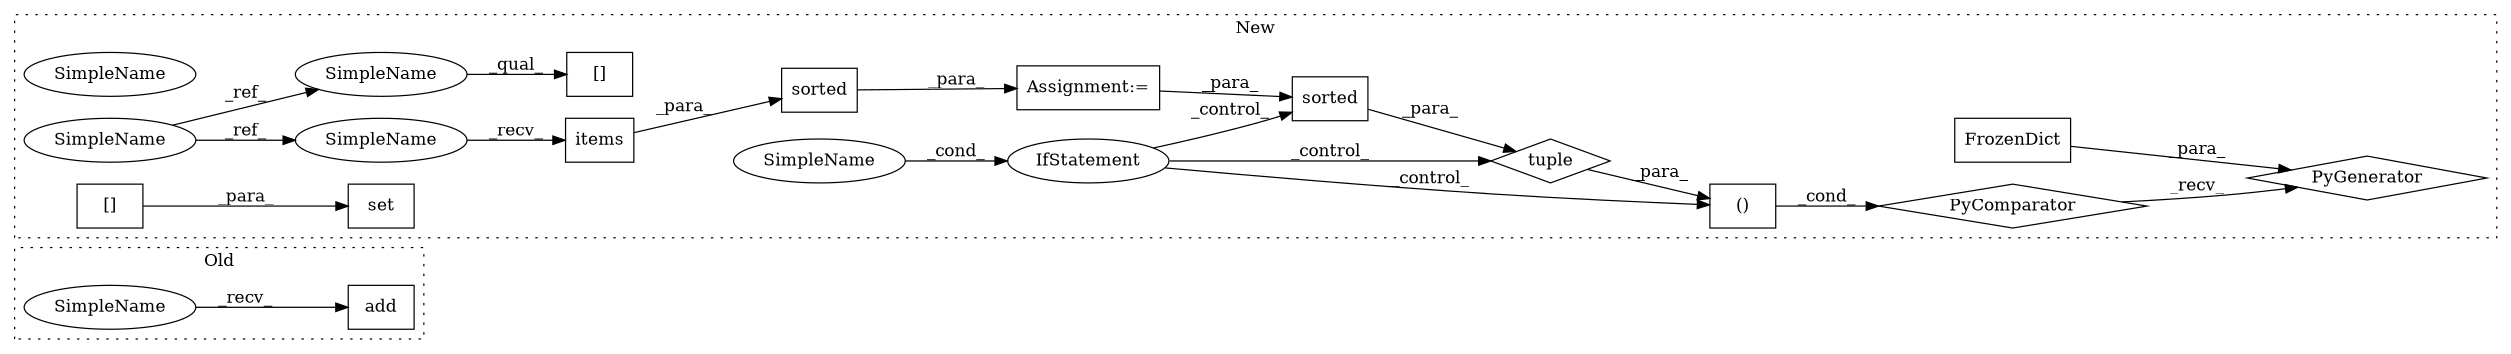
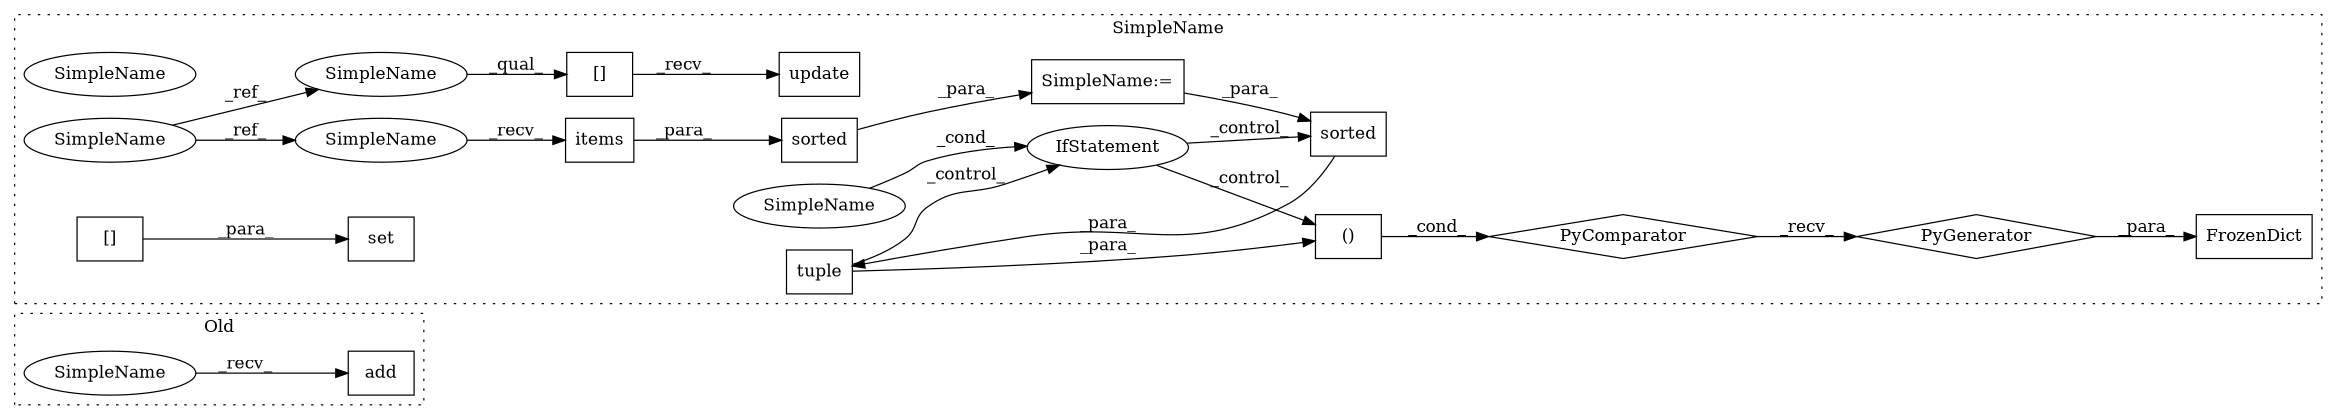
(1256, 29) -> (1168, 29)
none -> (819, 74)
(1088, 88) -> (1108, 82)
(2175, 158) -> (2140, 237)
(1324, 161) -> (940, 200)
(1551, 161) -> (819, 272)
